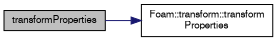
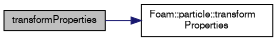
(207, 21) -> (207, 21)
